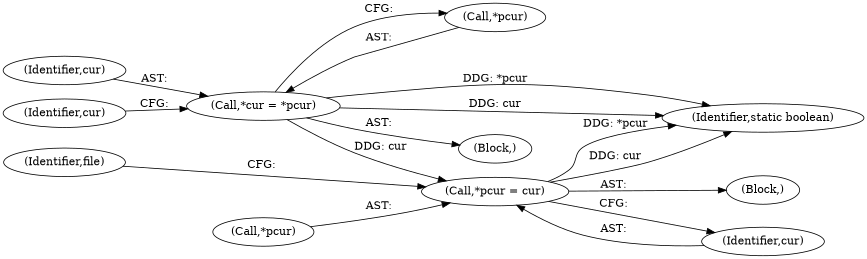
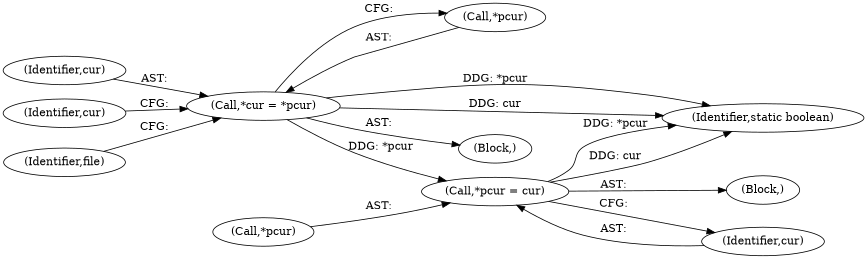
(381, 147) -> (381, 147)
(270, 176) -> (158, 136)
